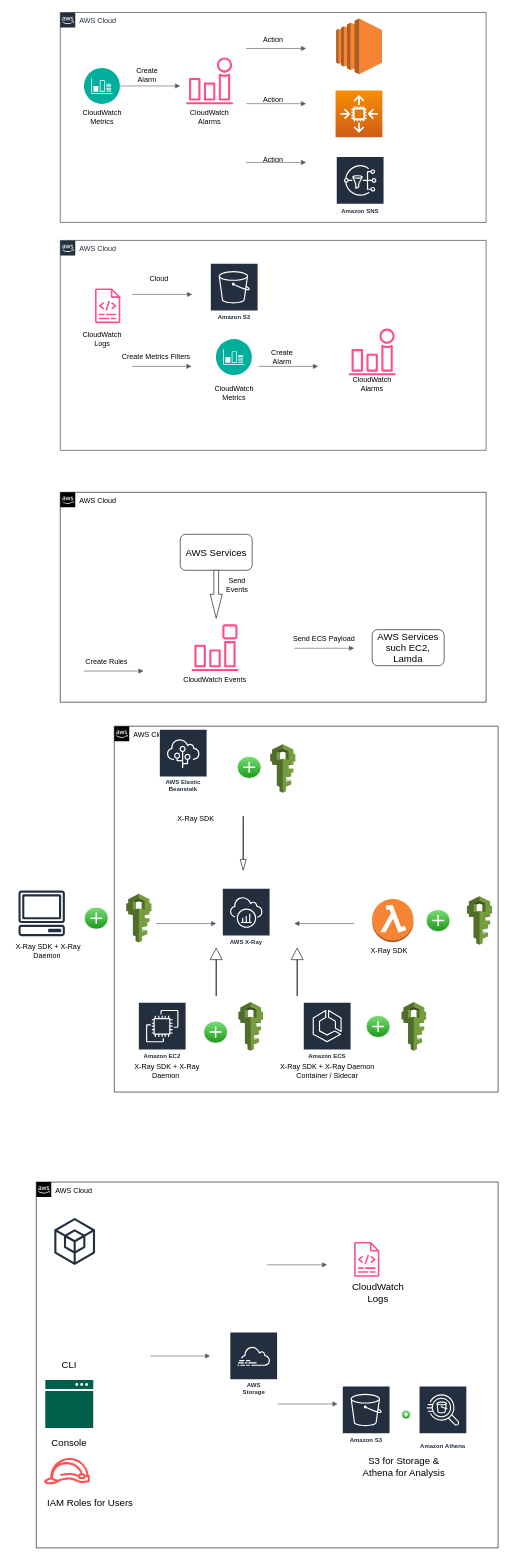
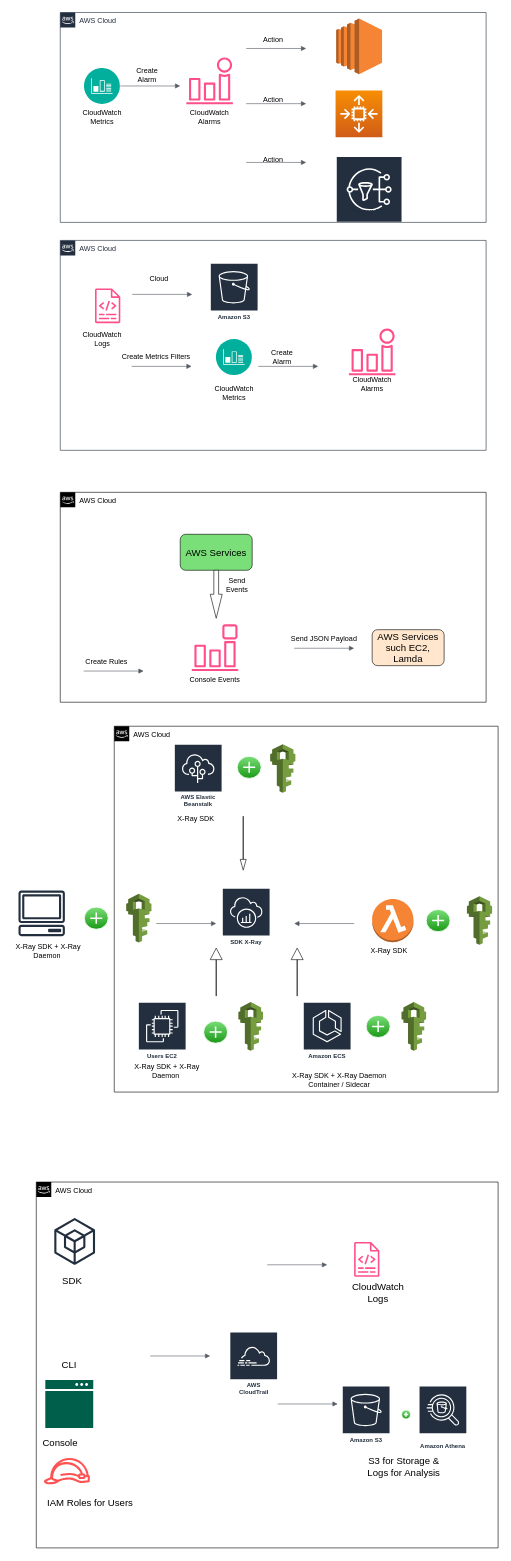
(360, 186) -> (369, 186)
(216, 552) -> (216, 552)
(324, 639) -> (324, 639)
(408, 648) -> (408, 648)
(215, 680) -> (215, 680)
(183, 762) -> (198, 777)
(246, 942) -> (246, 942)
(162, 1056) -> (162, 1056)
(327, 1071) -> (339, 1080)
none -> (72, 1281)
(254, 1389) -> (254, 1389)
(69, 1443) -> (60, 1443)
(404, 1467) -> (404, 1467)
